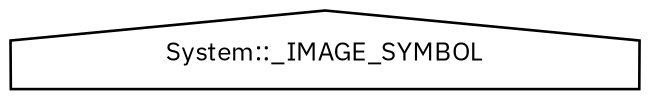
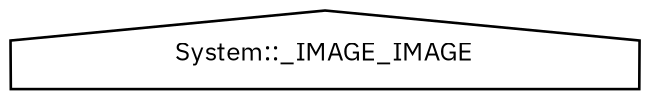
(325, 54) -> (325, 54)
